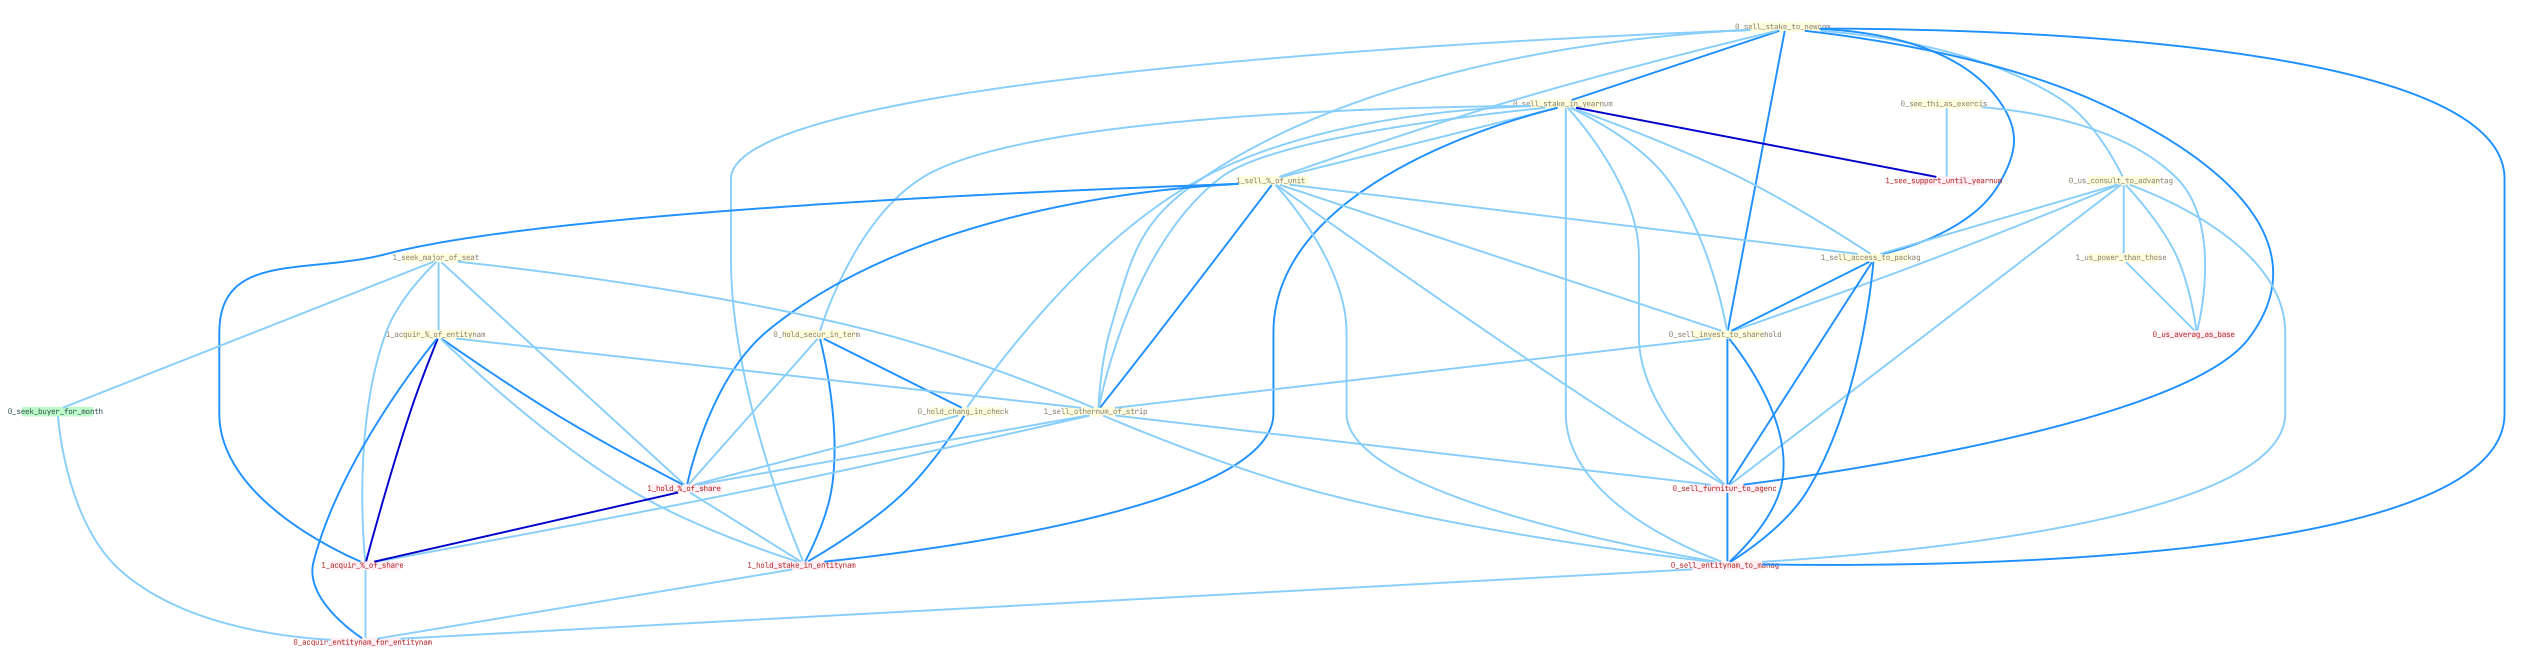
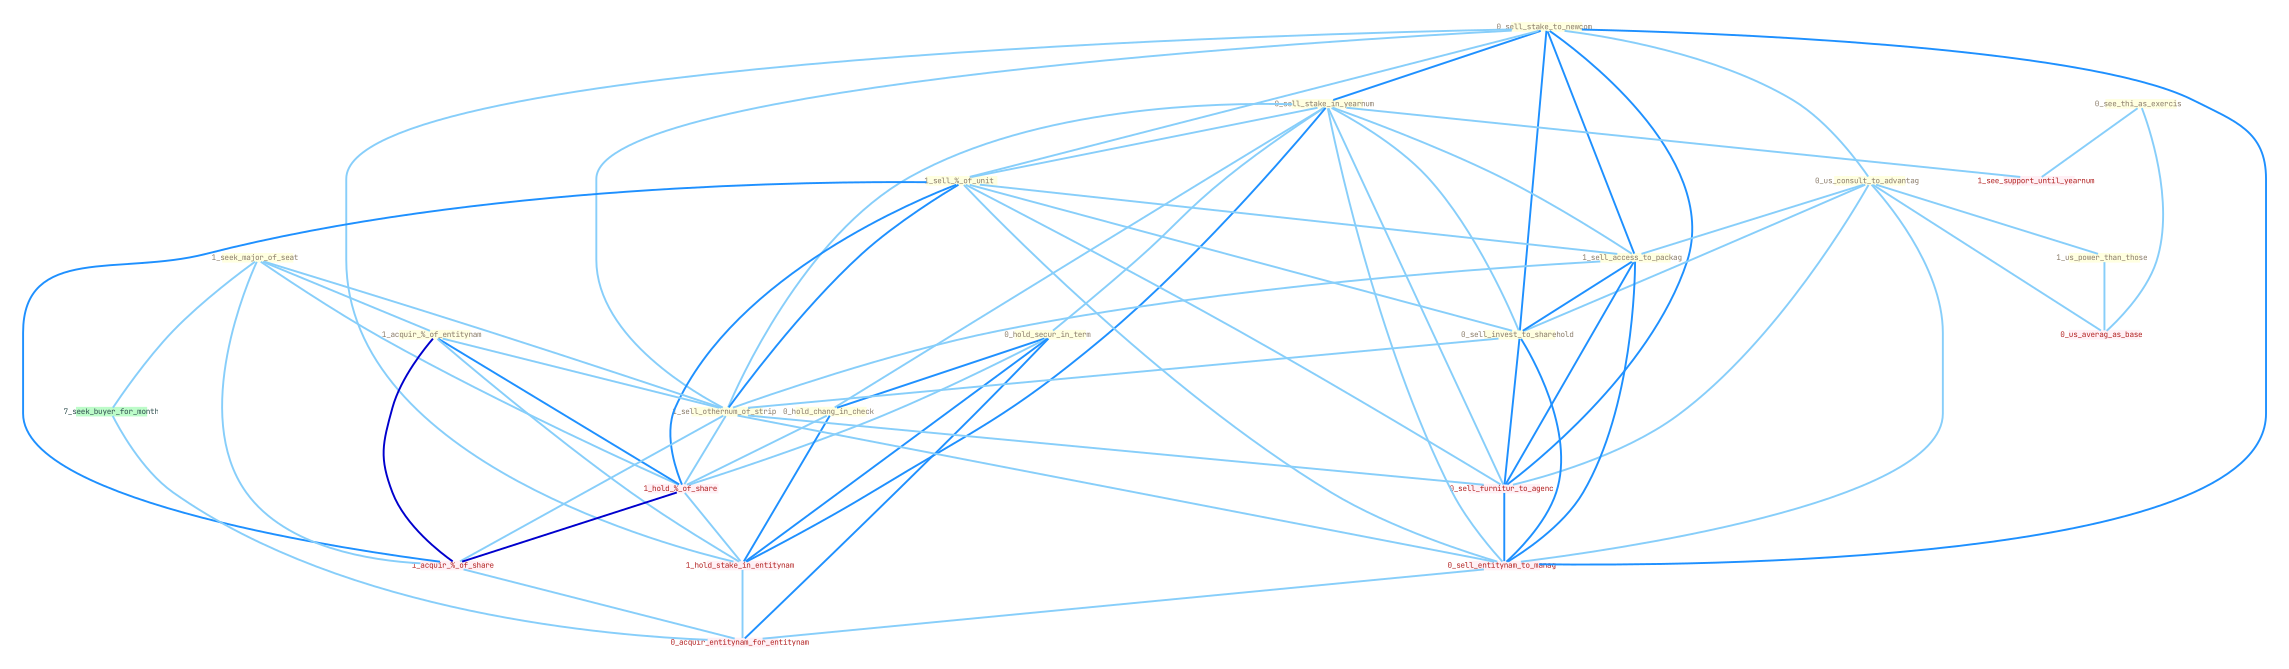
(1747, 141) -> (1683, 142)
none -> (1161, 304)
(58, 412) -> (112, 412)
(342, 487) -> (898, 490)
